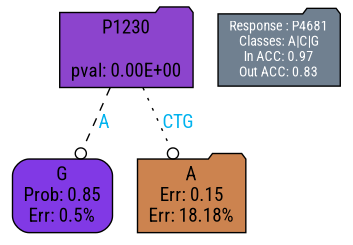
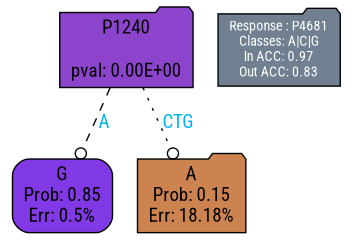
(126, 50) -> (126, 50)
(192, 196) -> (192, 196)
